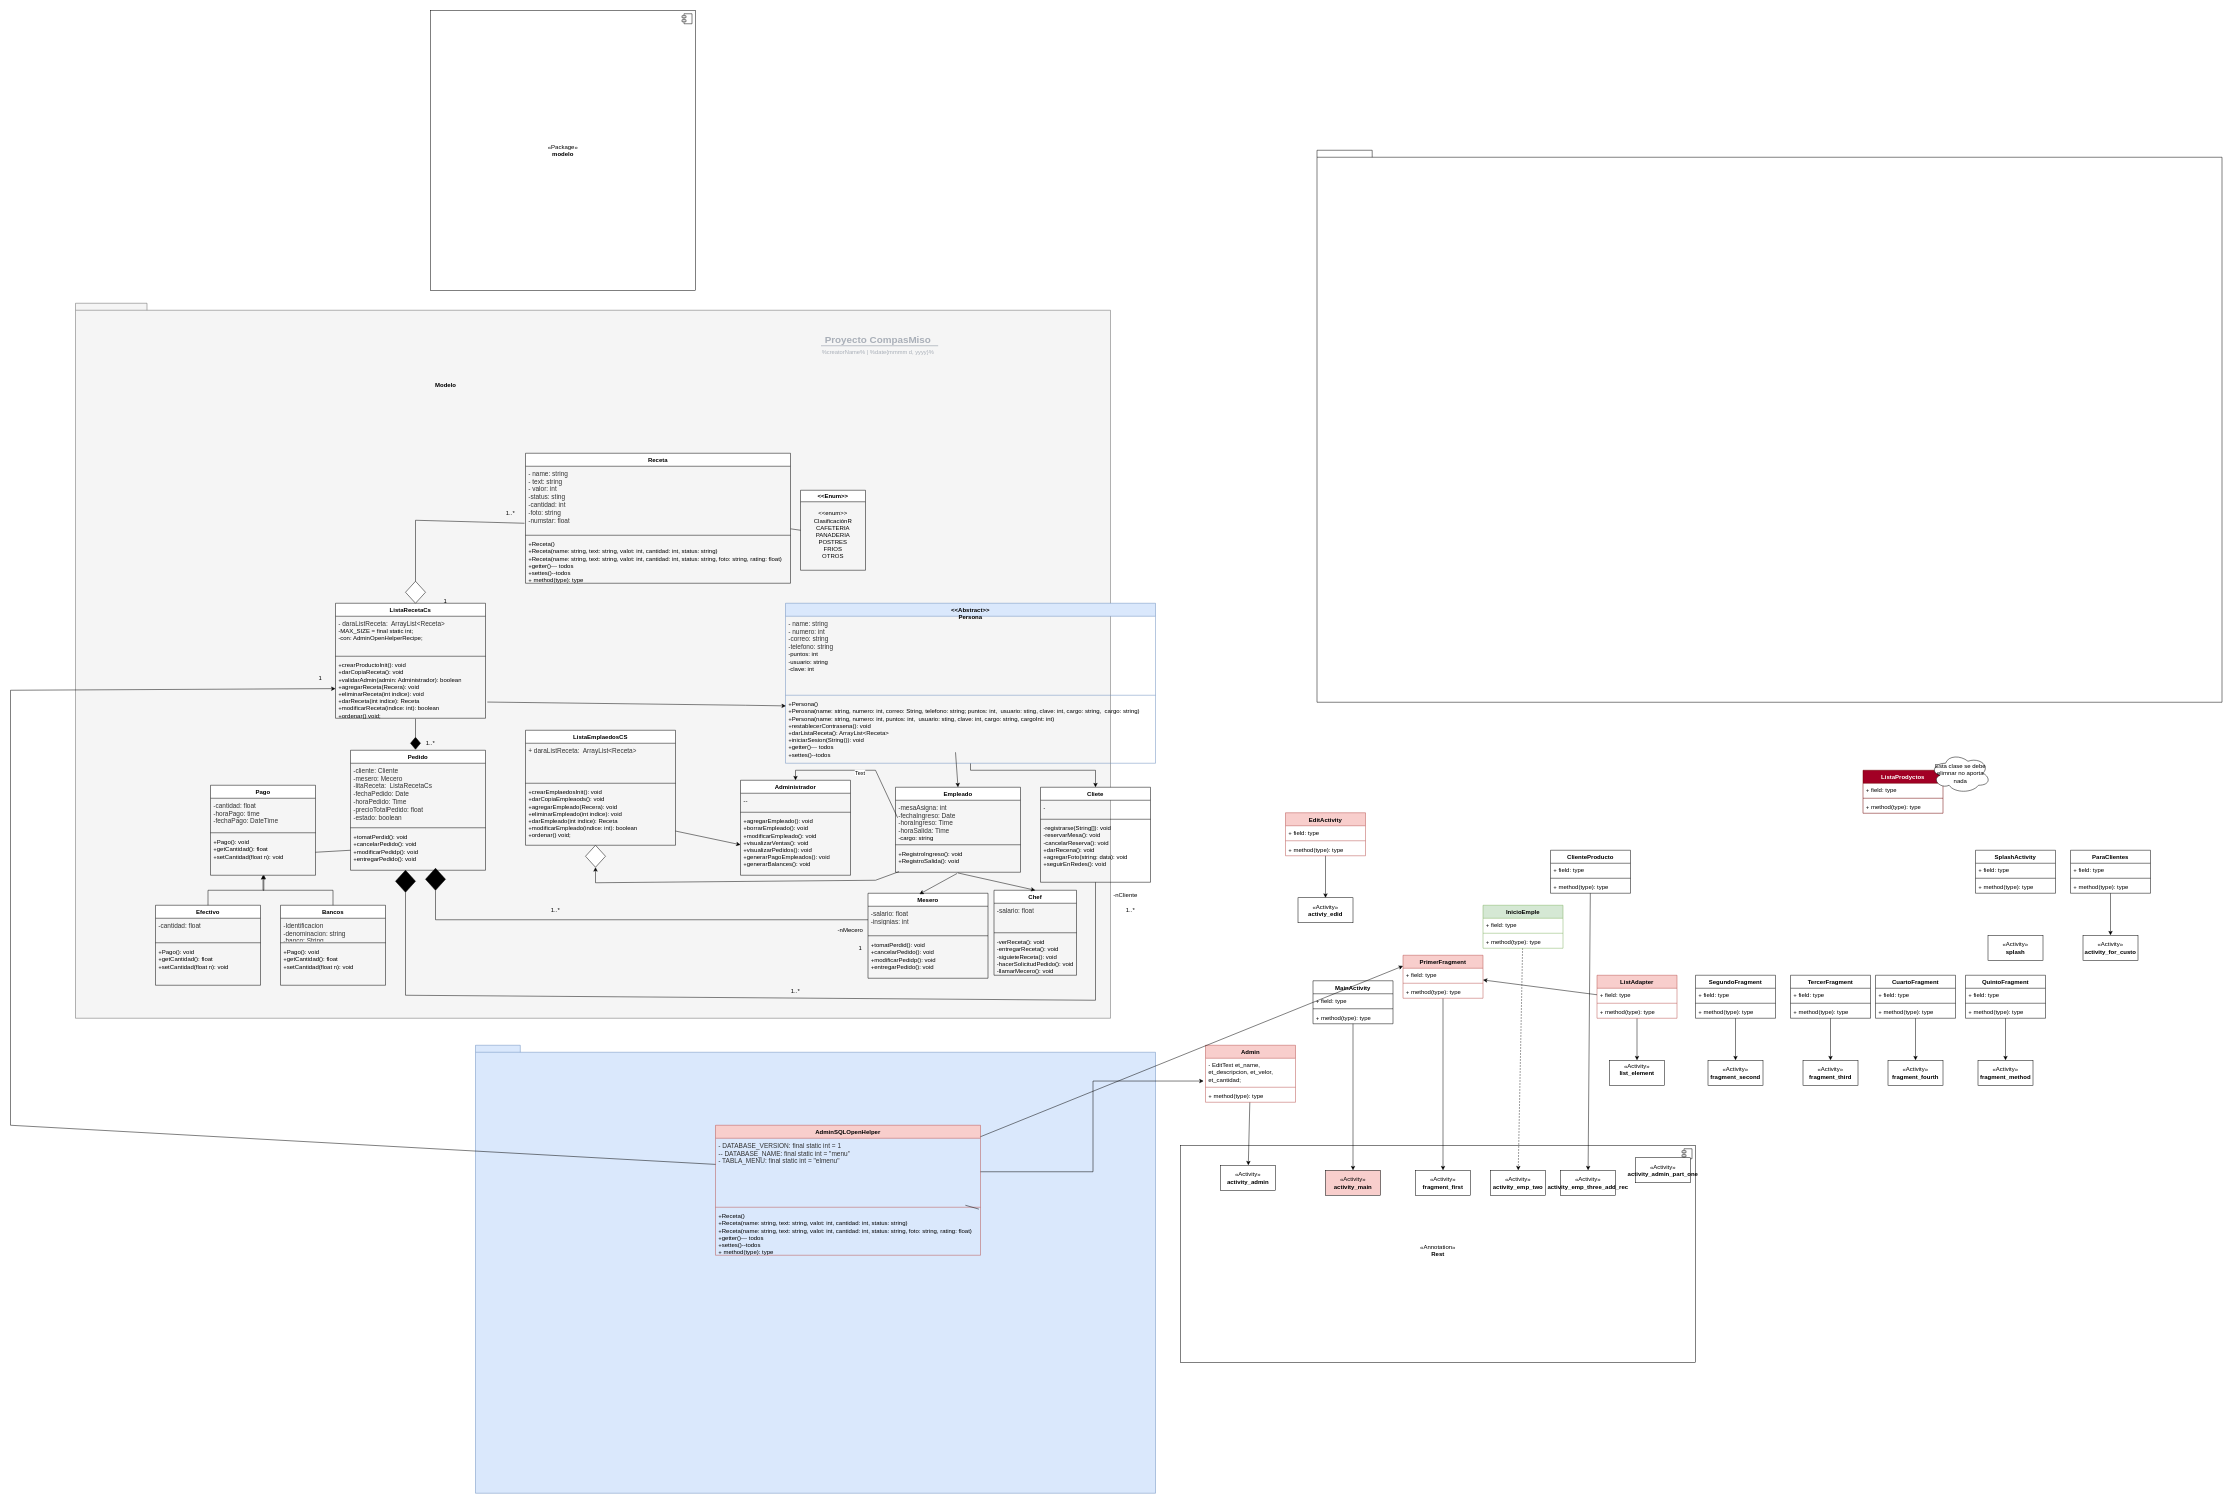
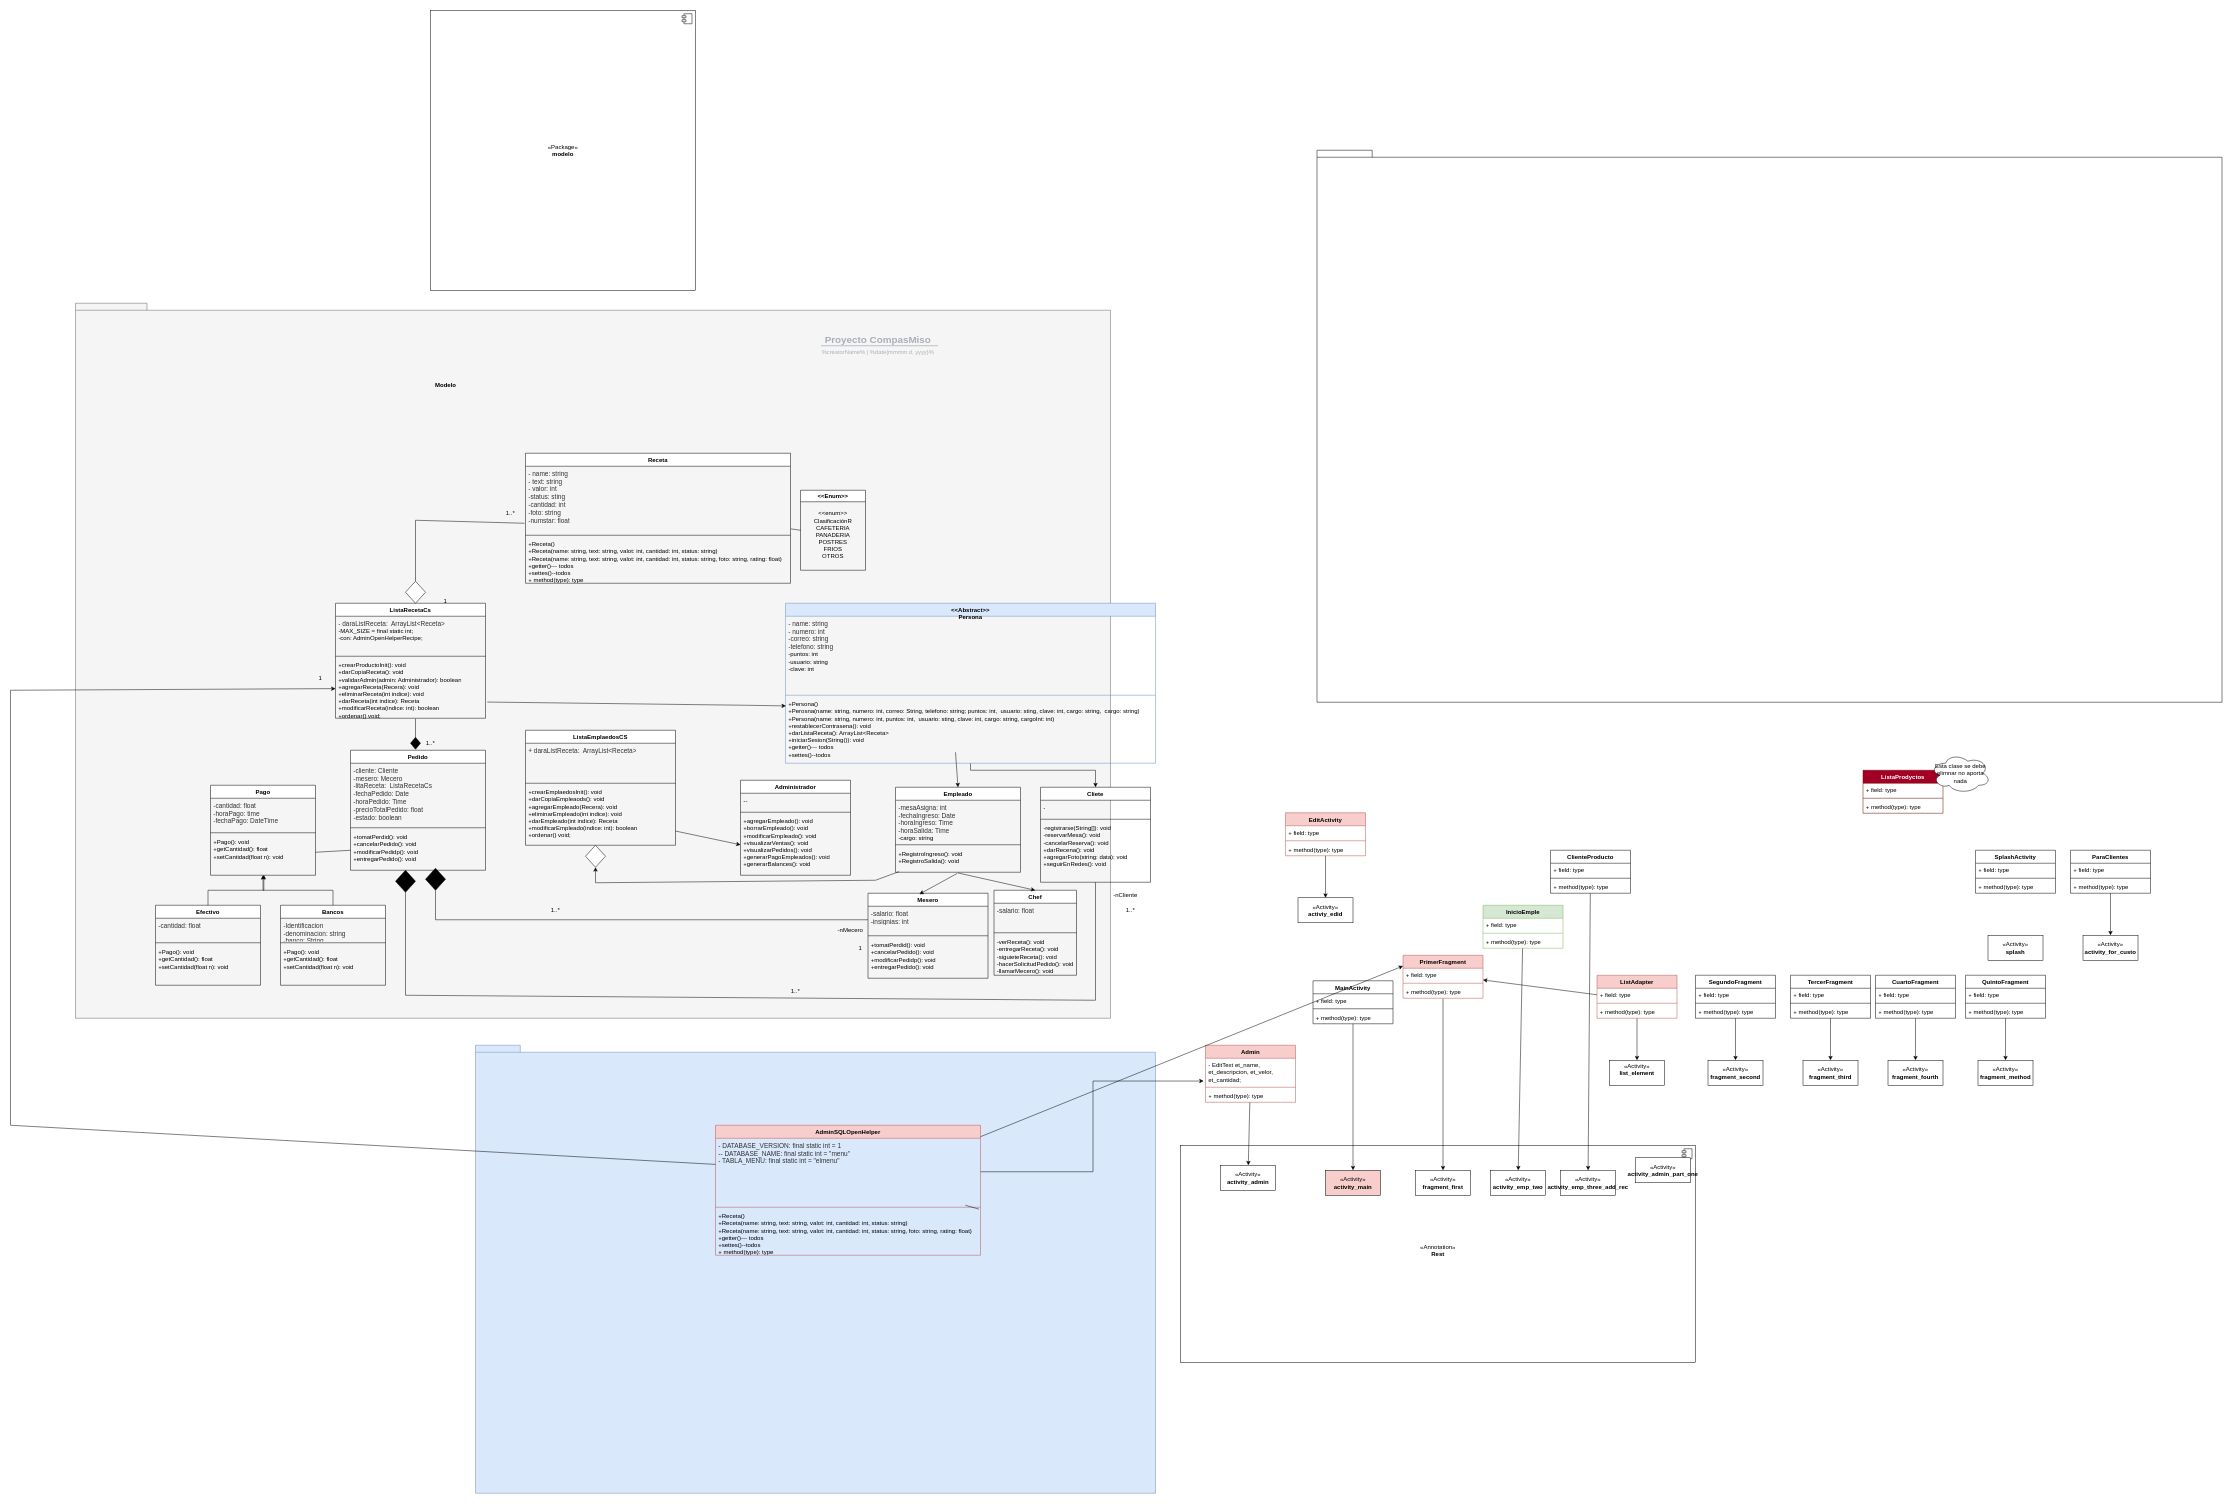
(862, 770) -> none
(1520, 1059) -> (1520, 1059)
